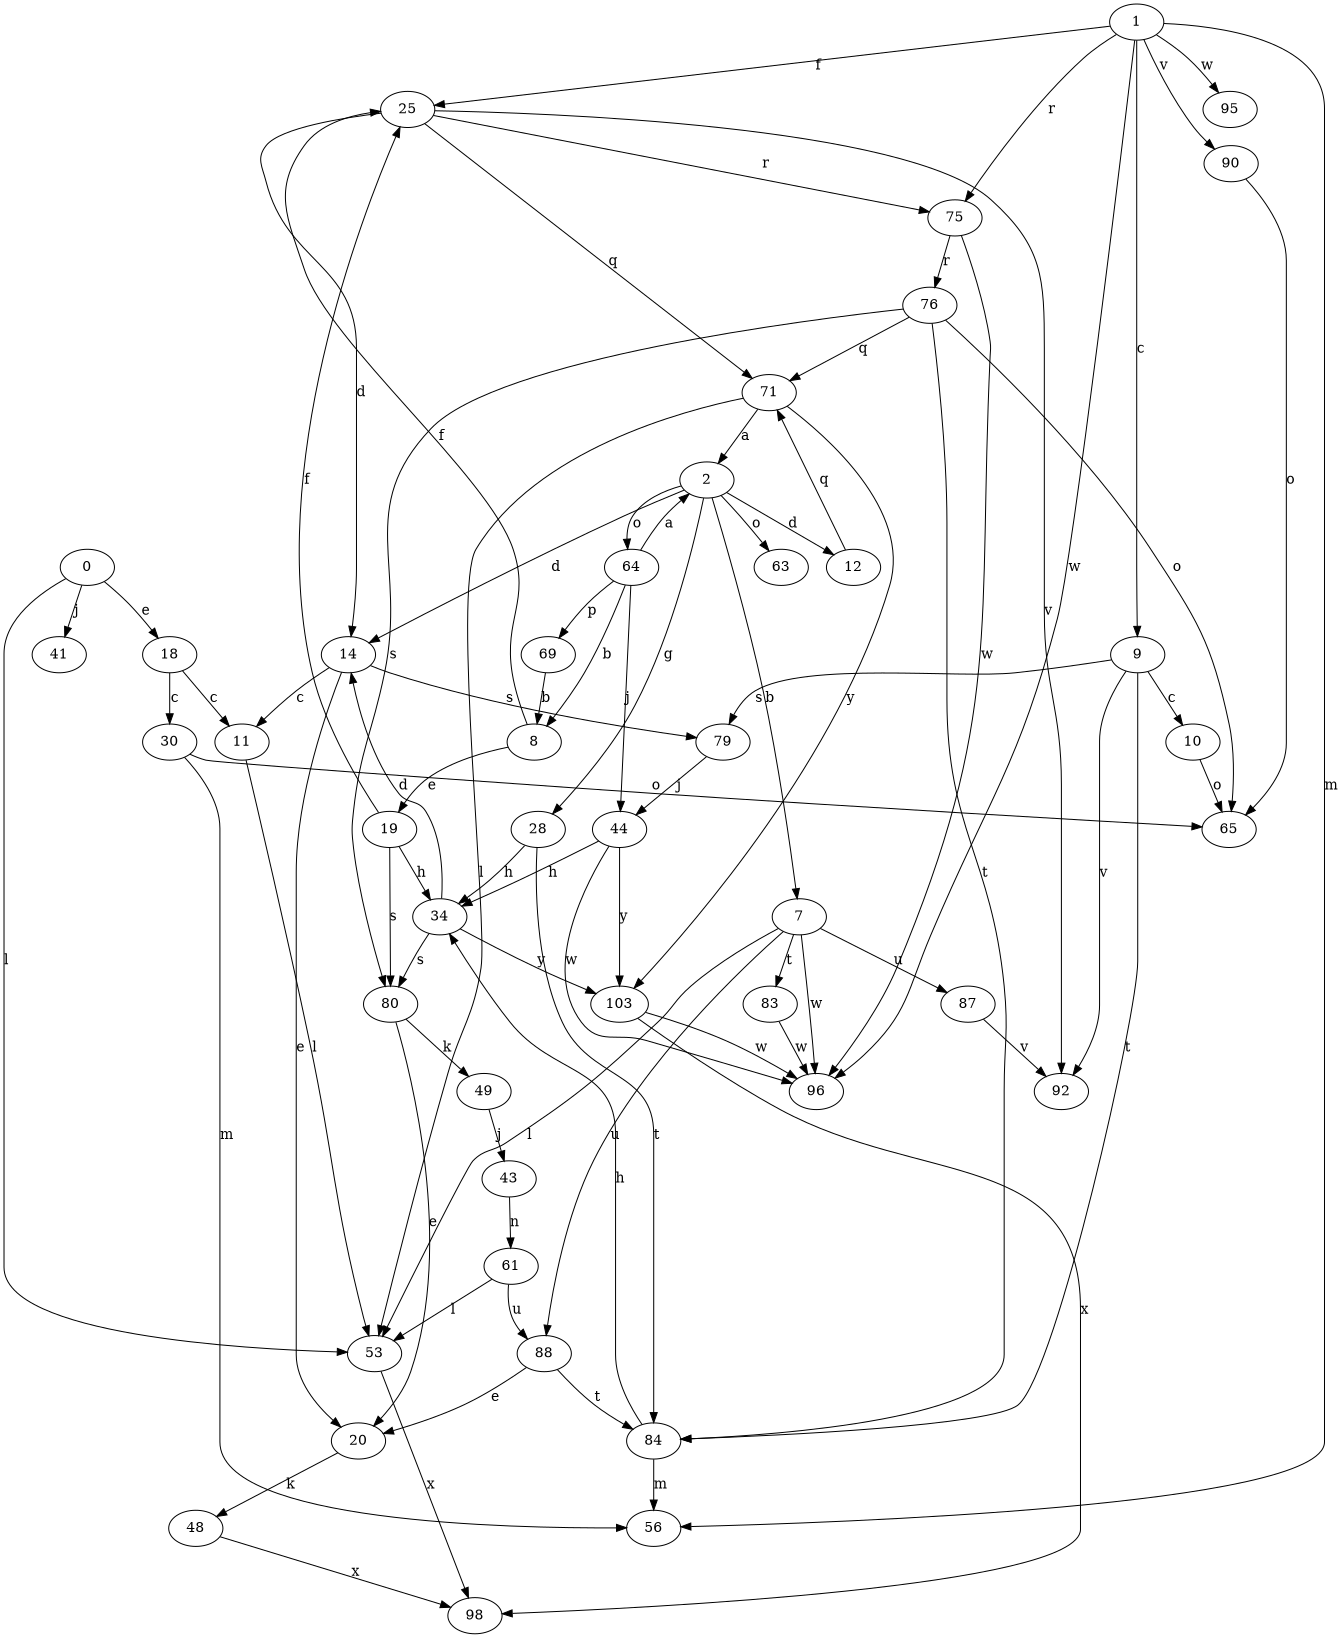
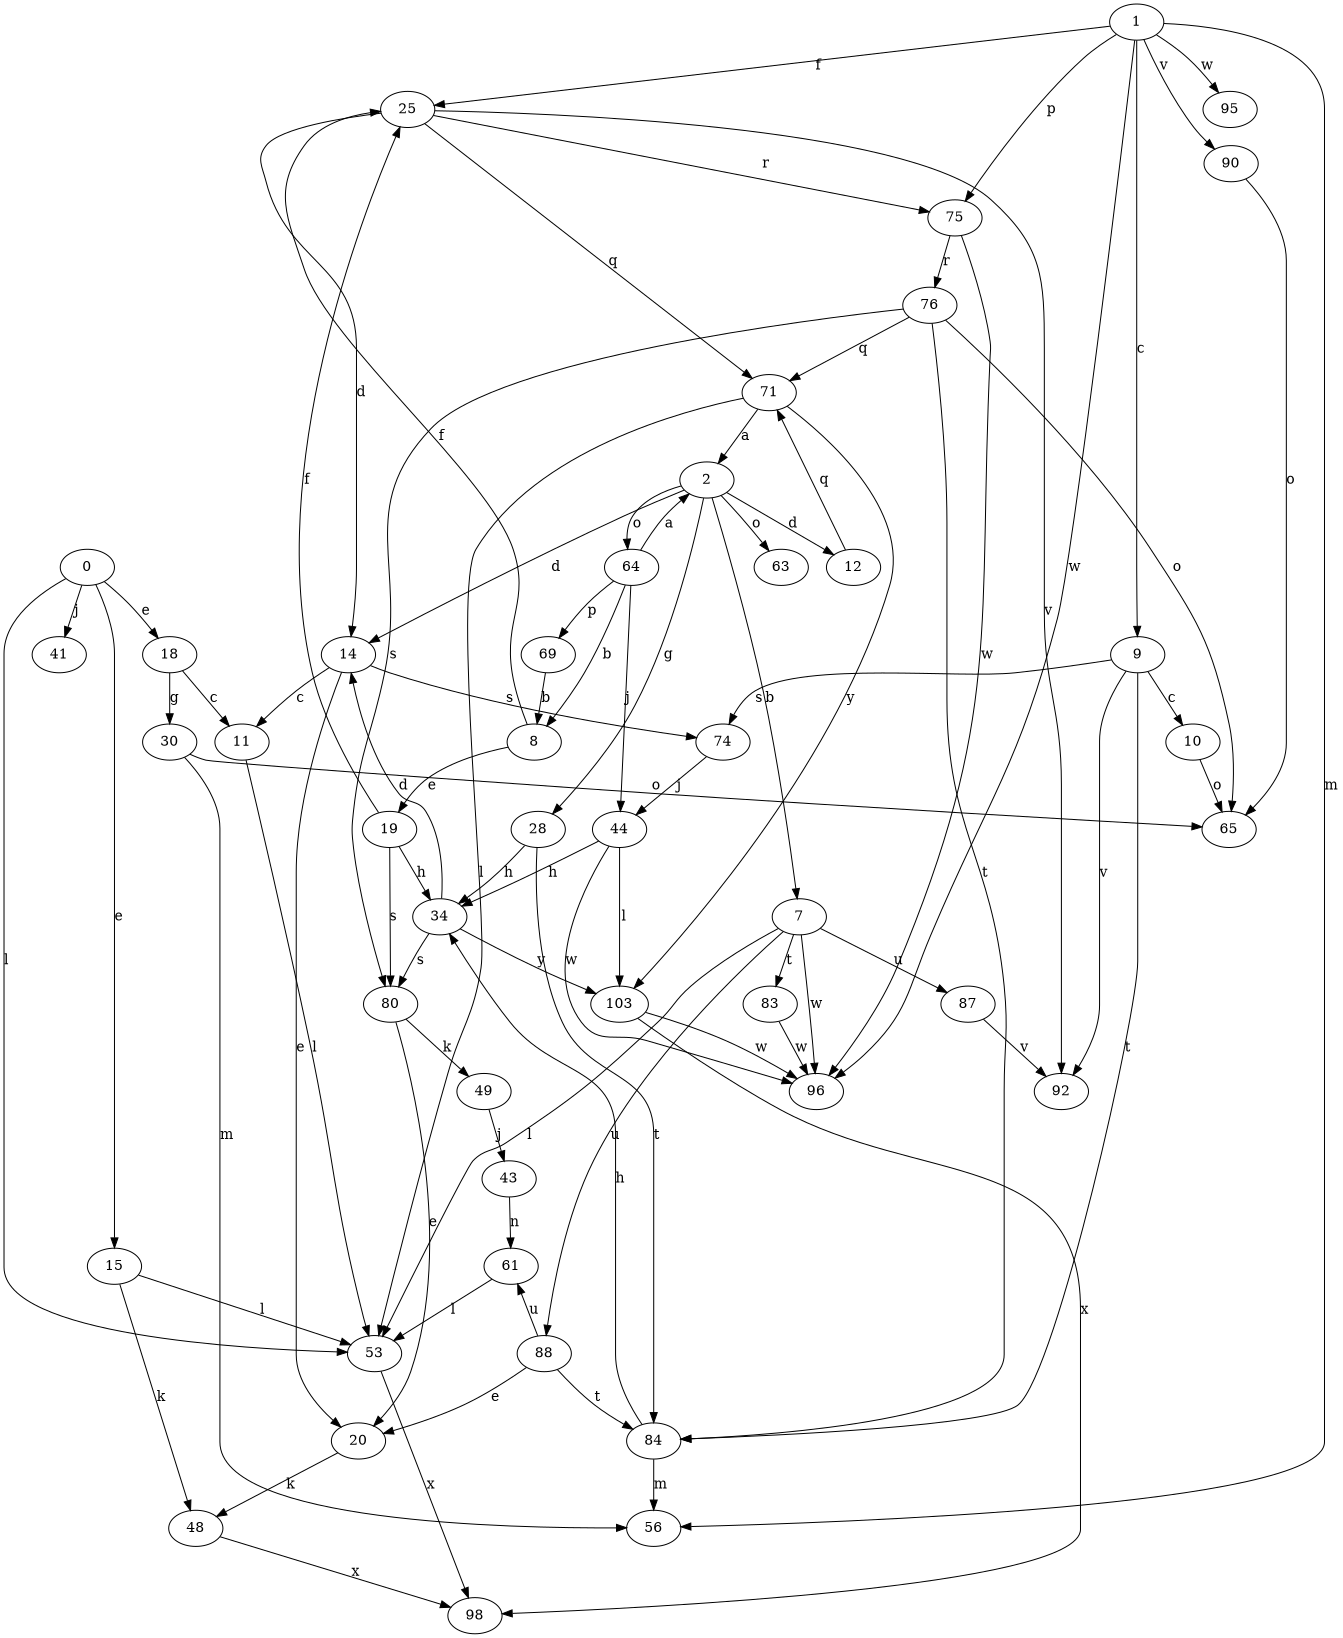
(1052, 109) -> (1052, 109)
(175, 698) -> (175, 698)
(723, 742) -> (723, 742)
(624, 917) -> (624, 917)
none -> (114, 1266)
(510, 1309) -> (530, 1315)
